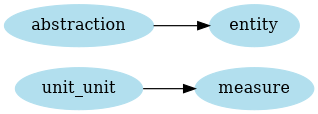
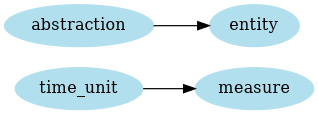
(79, 89) -> (79, 89)
